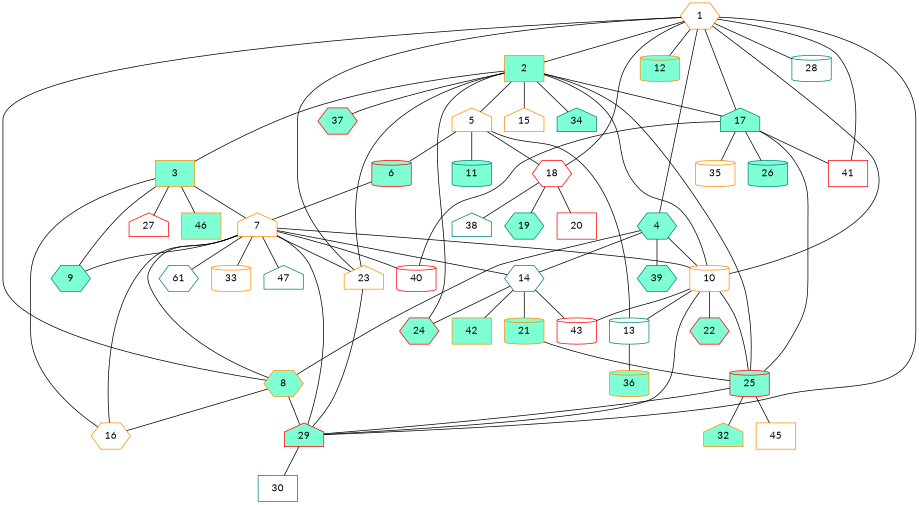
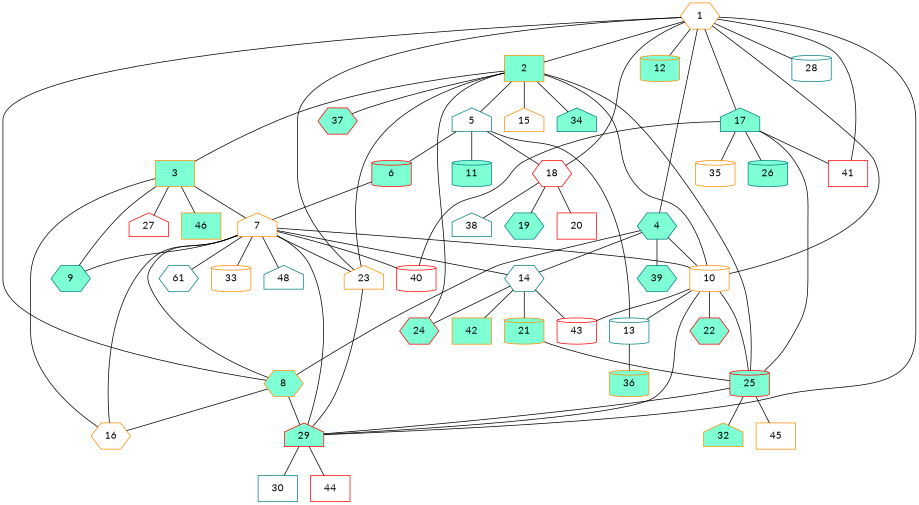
(633, 95) -> none
(472, 121) -> (472, 121)
(284, 279) -> (284, 279)
none -> (330, 489)
